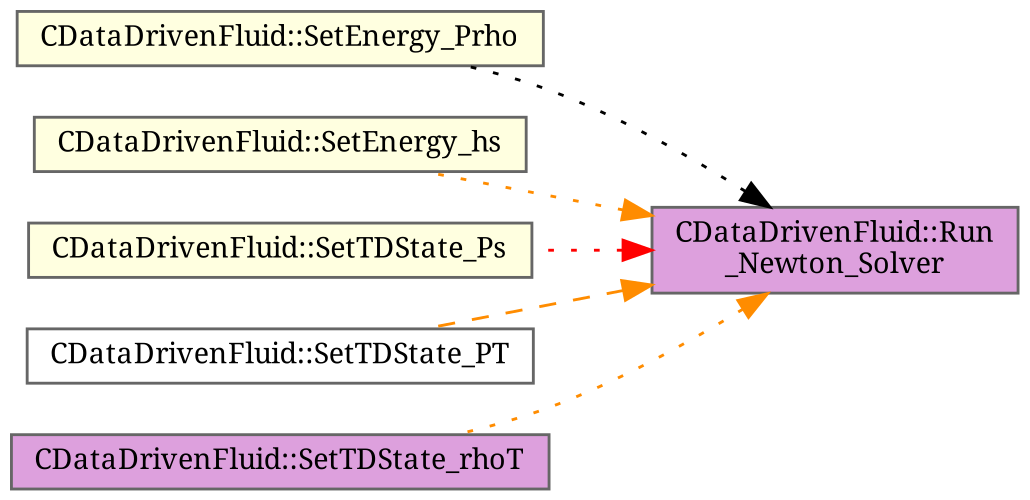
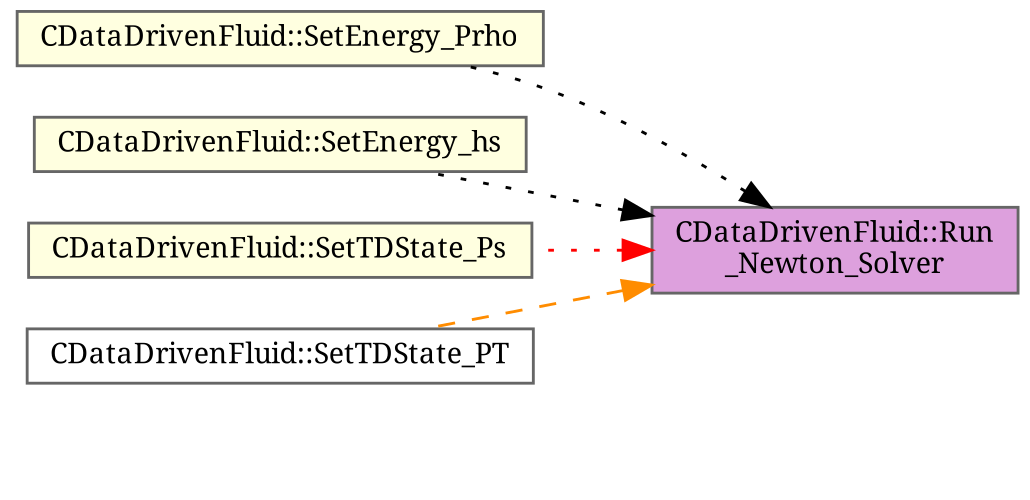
(524, 191) -> (524, 191)
(280, 462) -> none
